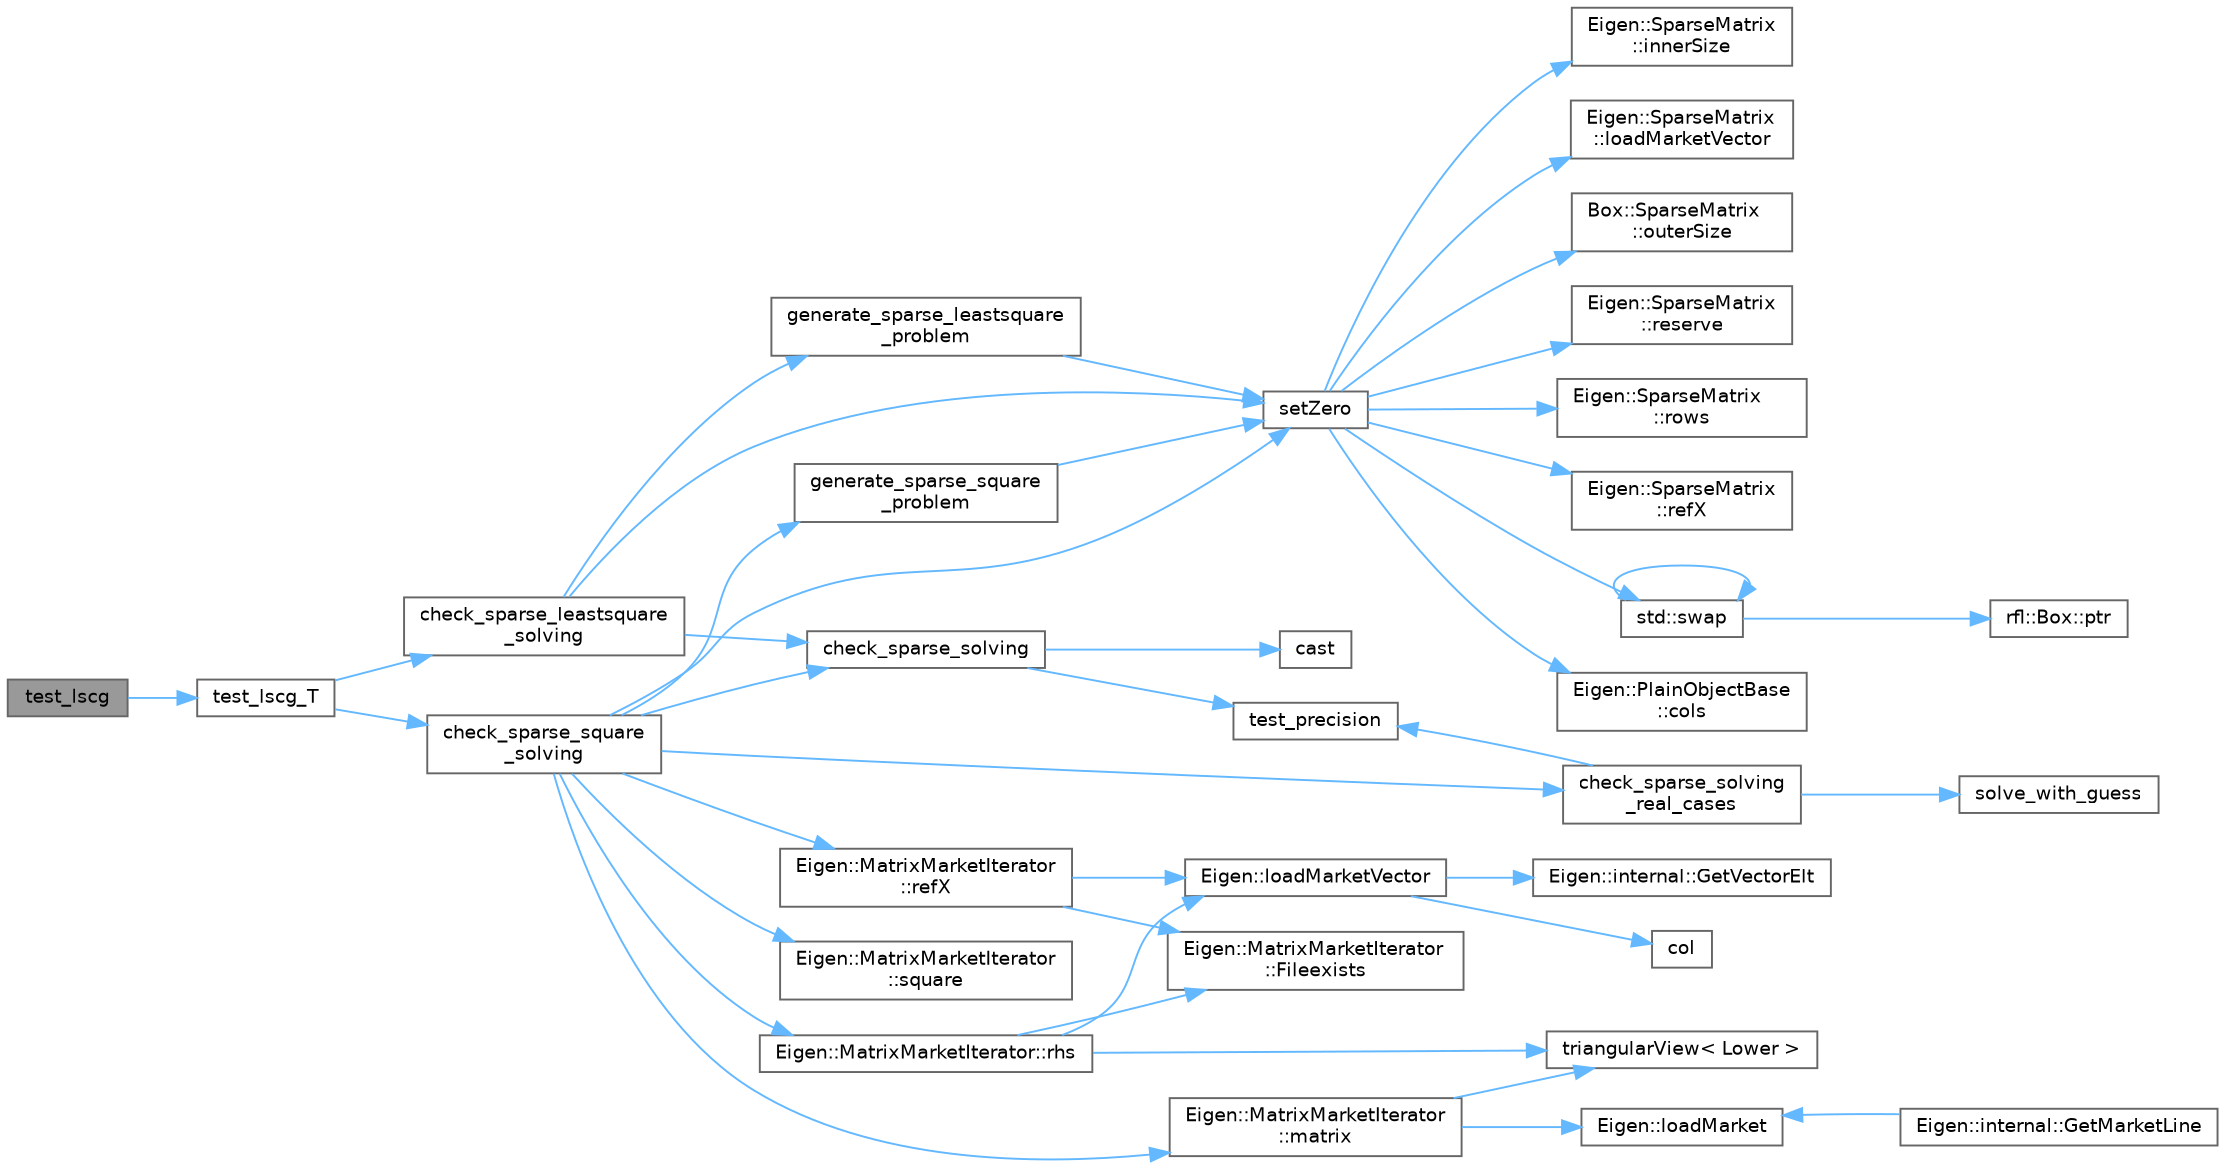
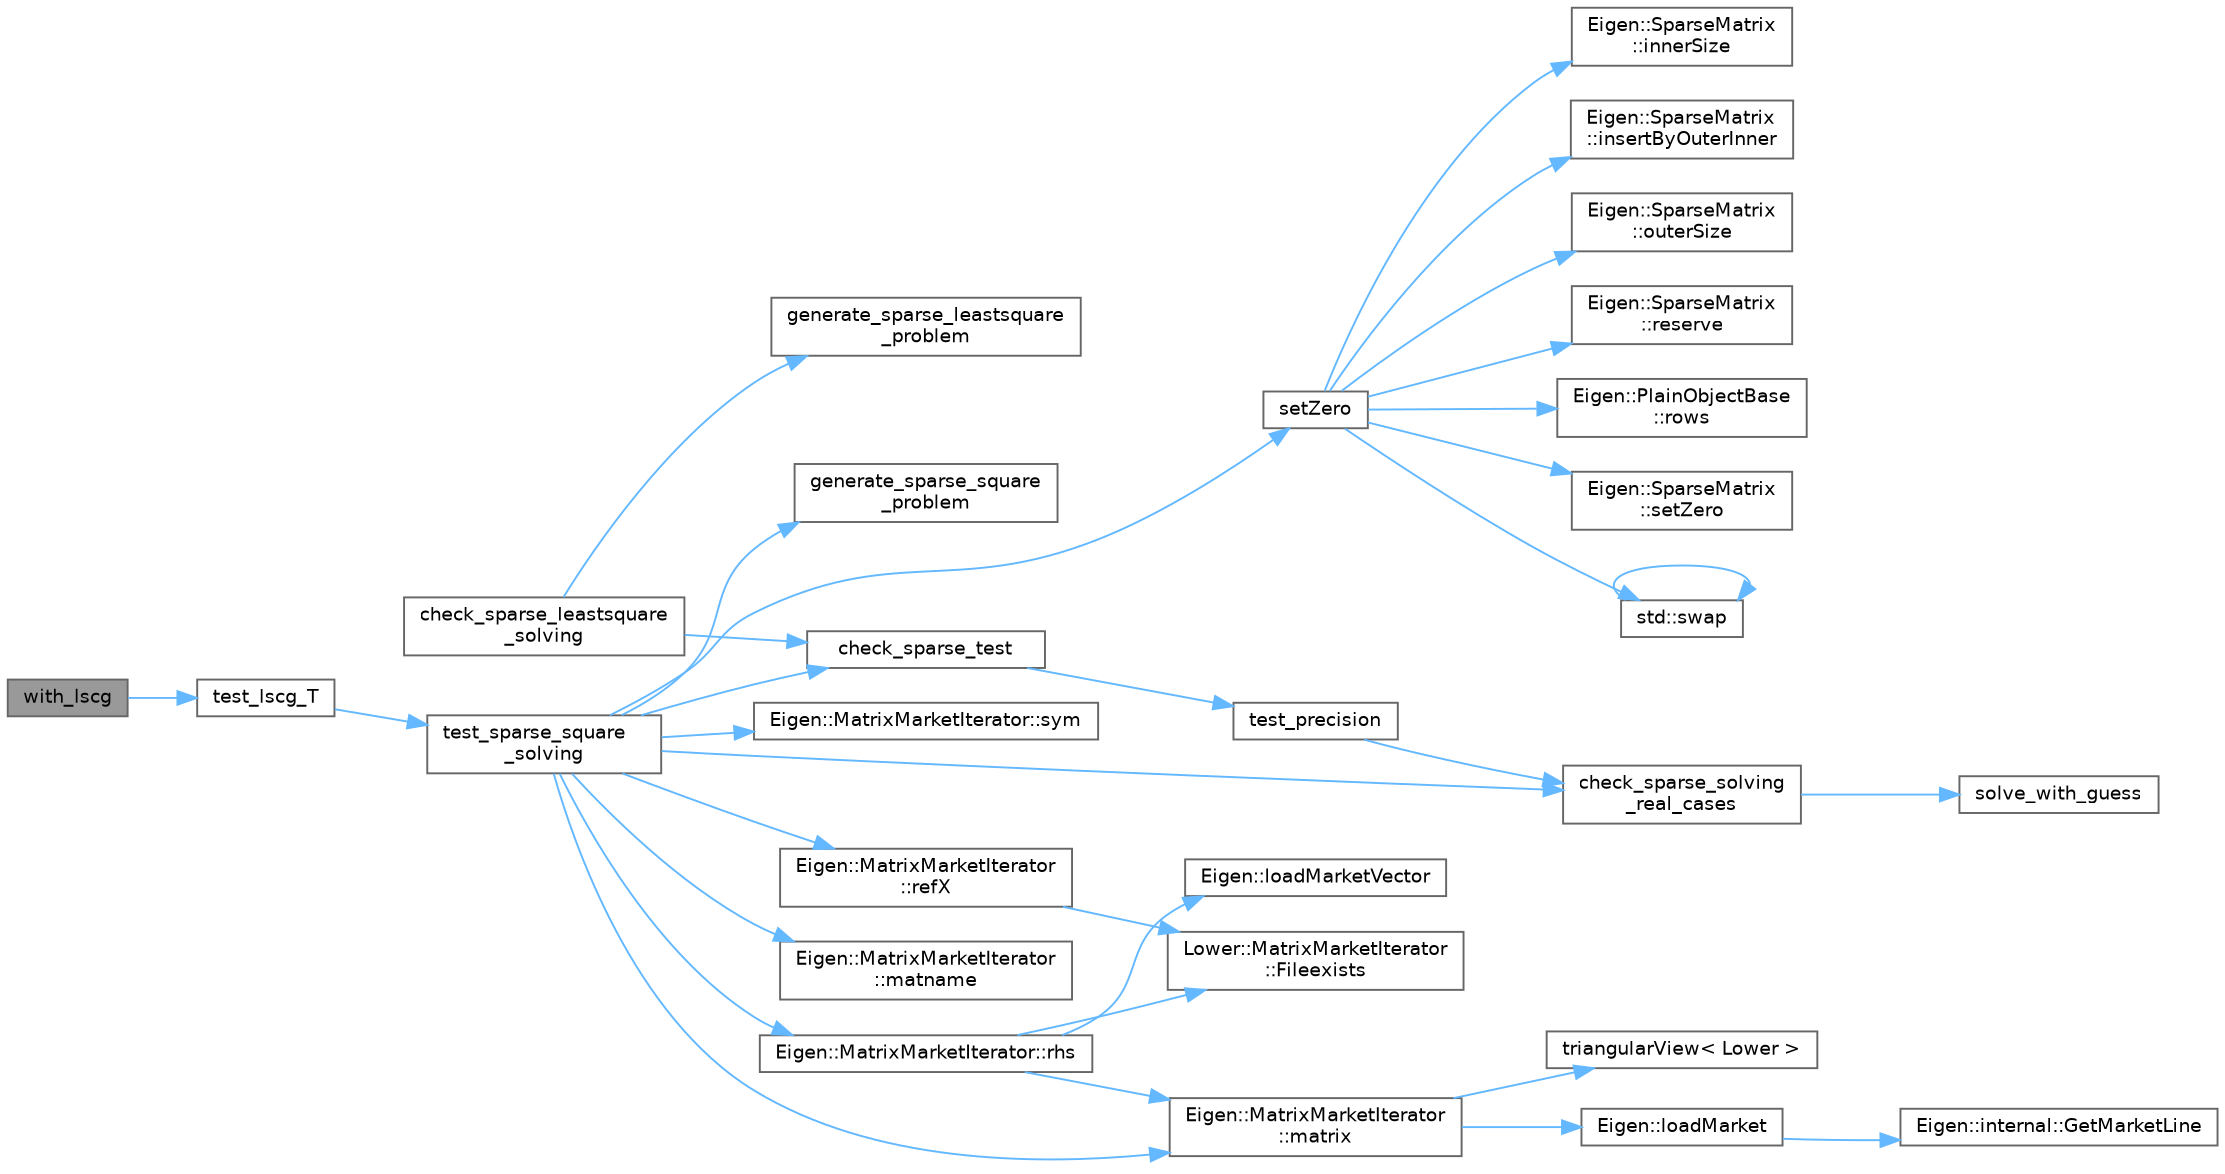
(1682, 130) -> (1682, 130)
(1682, 222) -> (1682, 222)
(1153, 375) -> none
(1682, 408) -> (1682, 408)
(877, 411) -> none
(1151, 445) -> none
(1682, 501) -> (1682, 501)
(2059, 619) -> none
(926, 650) -> (926, 650)
(1316, 650) -> none
(373, 670) -> none
(68, 698) -> (68, 698)
(1682, 702) -> none
none -> (926, 721)
(544, 744) -> (544, 744)
(1506, 746) -> (1453, 761)
(1119, 878) -> none
(1682, 878) -> none
(1682, 949) -> none
(1316, 961) -> (1316, 961)
(926, 971) -> (926, 971)
(1310, 1052) -> (1087, 1084)
(1851, 1114) -> (1832, 1140)
